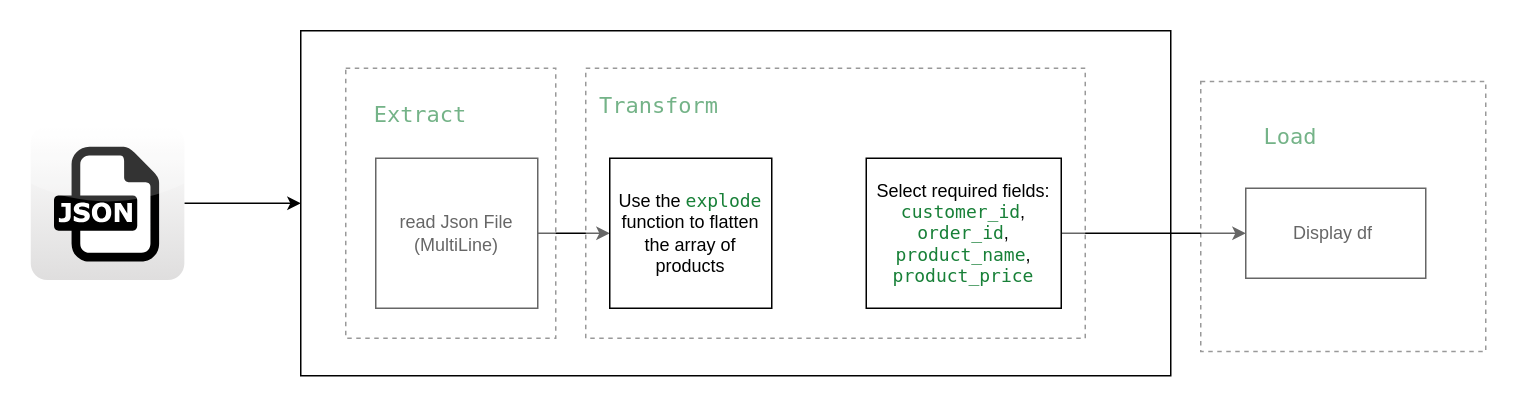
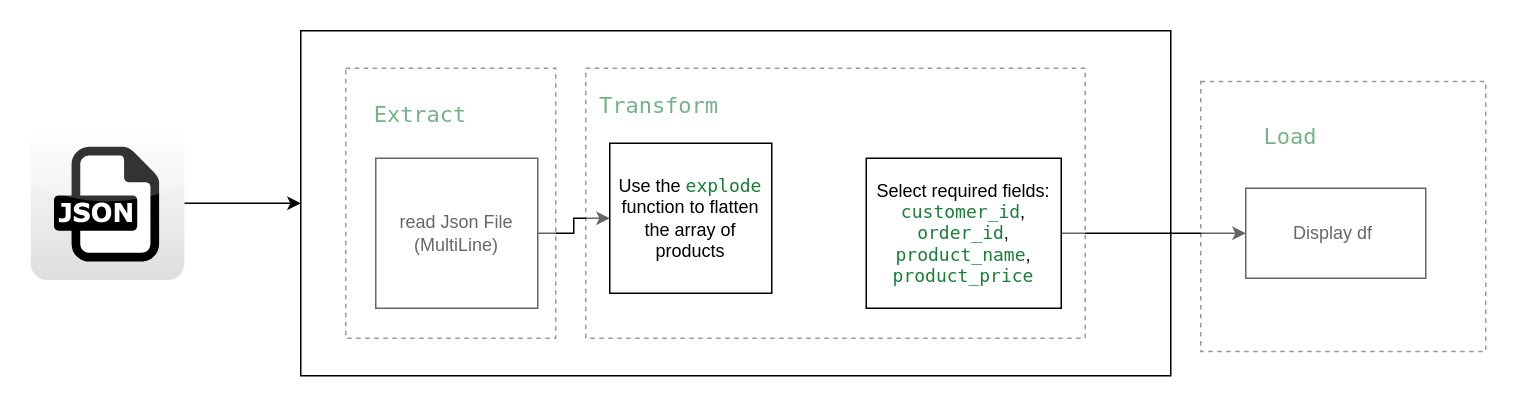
(691, 233) -> (691, 218)
